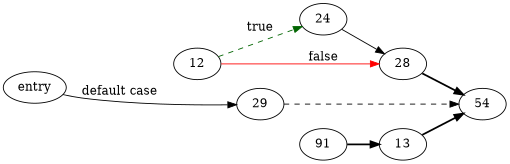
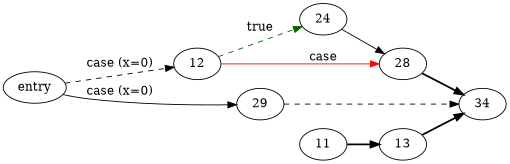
(323, 57) -> (323, 57)
none -> (115, 76)
(120, 91) -> (120, 91)
(483, 104) -> (483, 104)
(323, 144) -> (323, 144)
